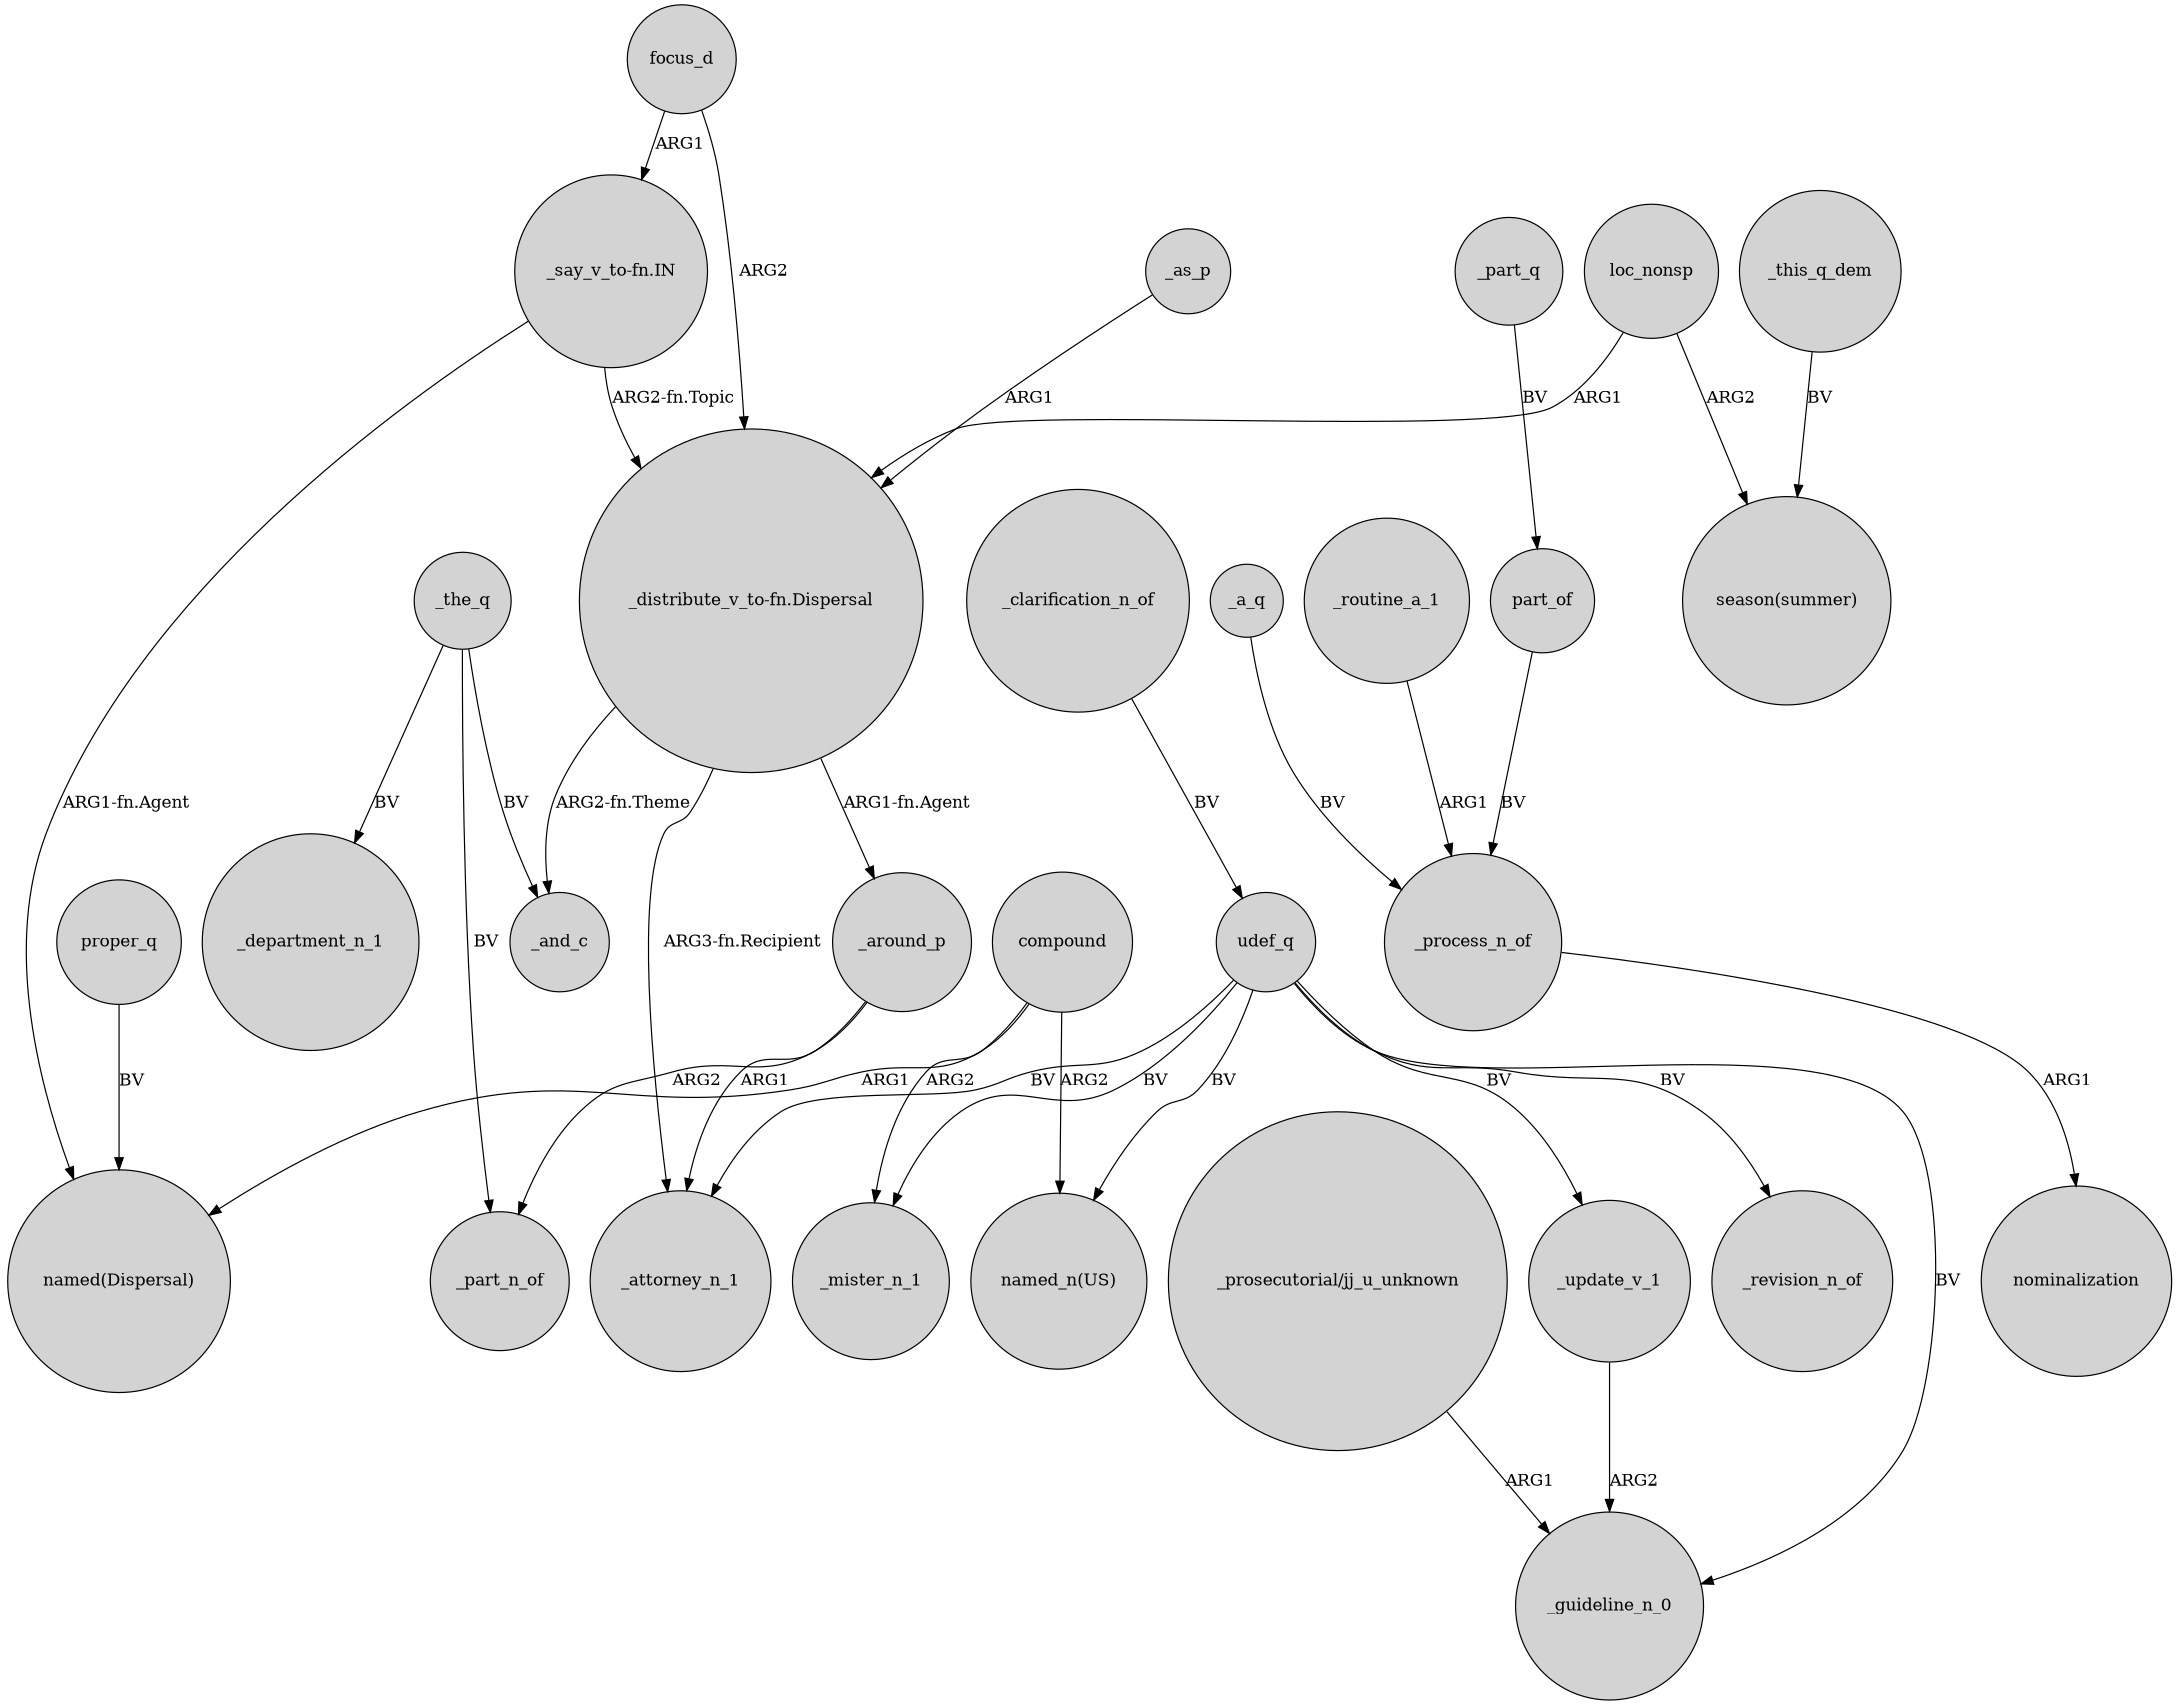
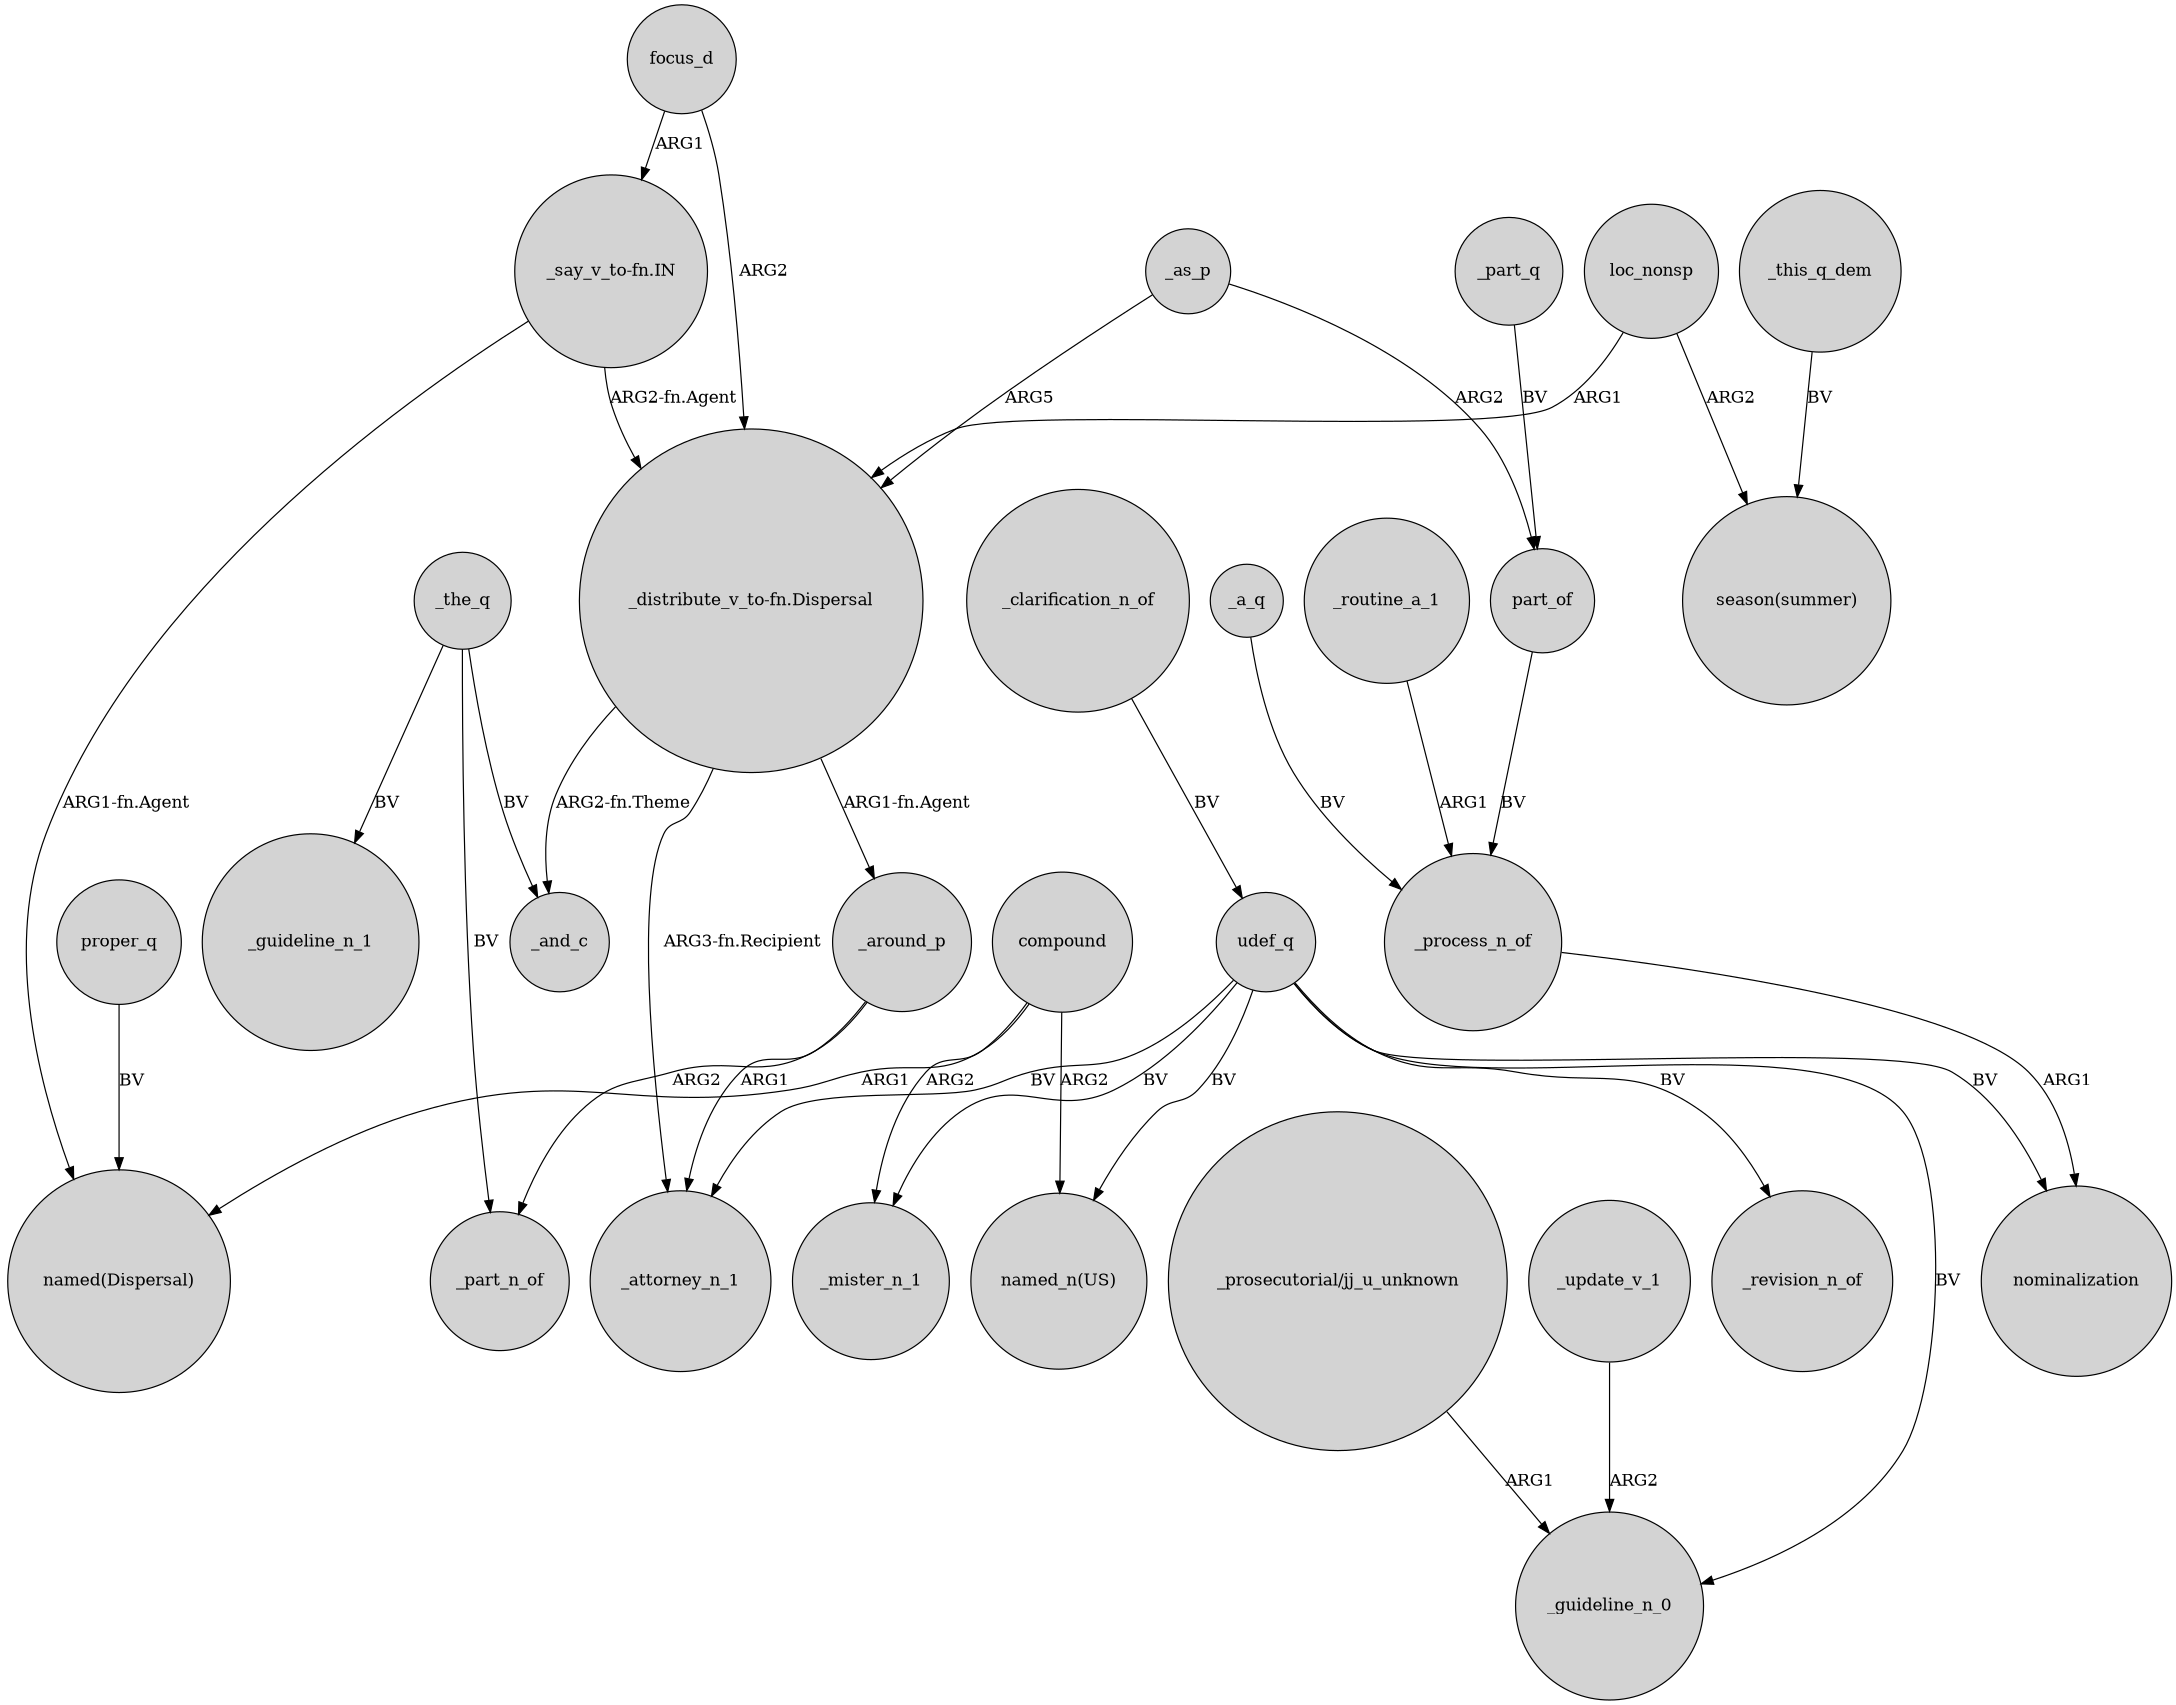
none -> (1416, 372)
(673, 398) -> (673, 398)
(1030, 398) -> (1030, 398)
(311, 942) -> (311, 942)
(1447, 1078) -> (1743, 1058)
